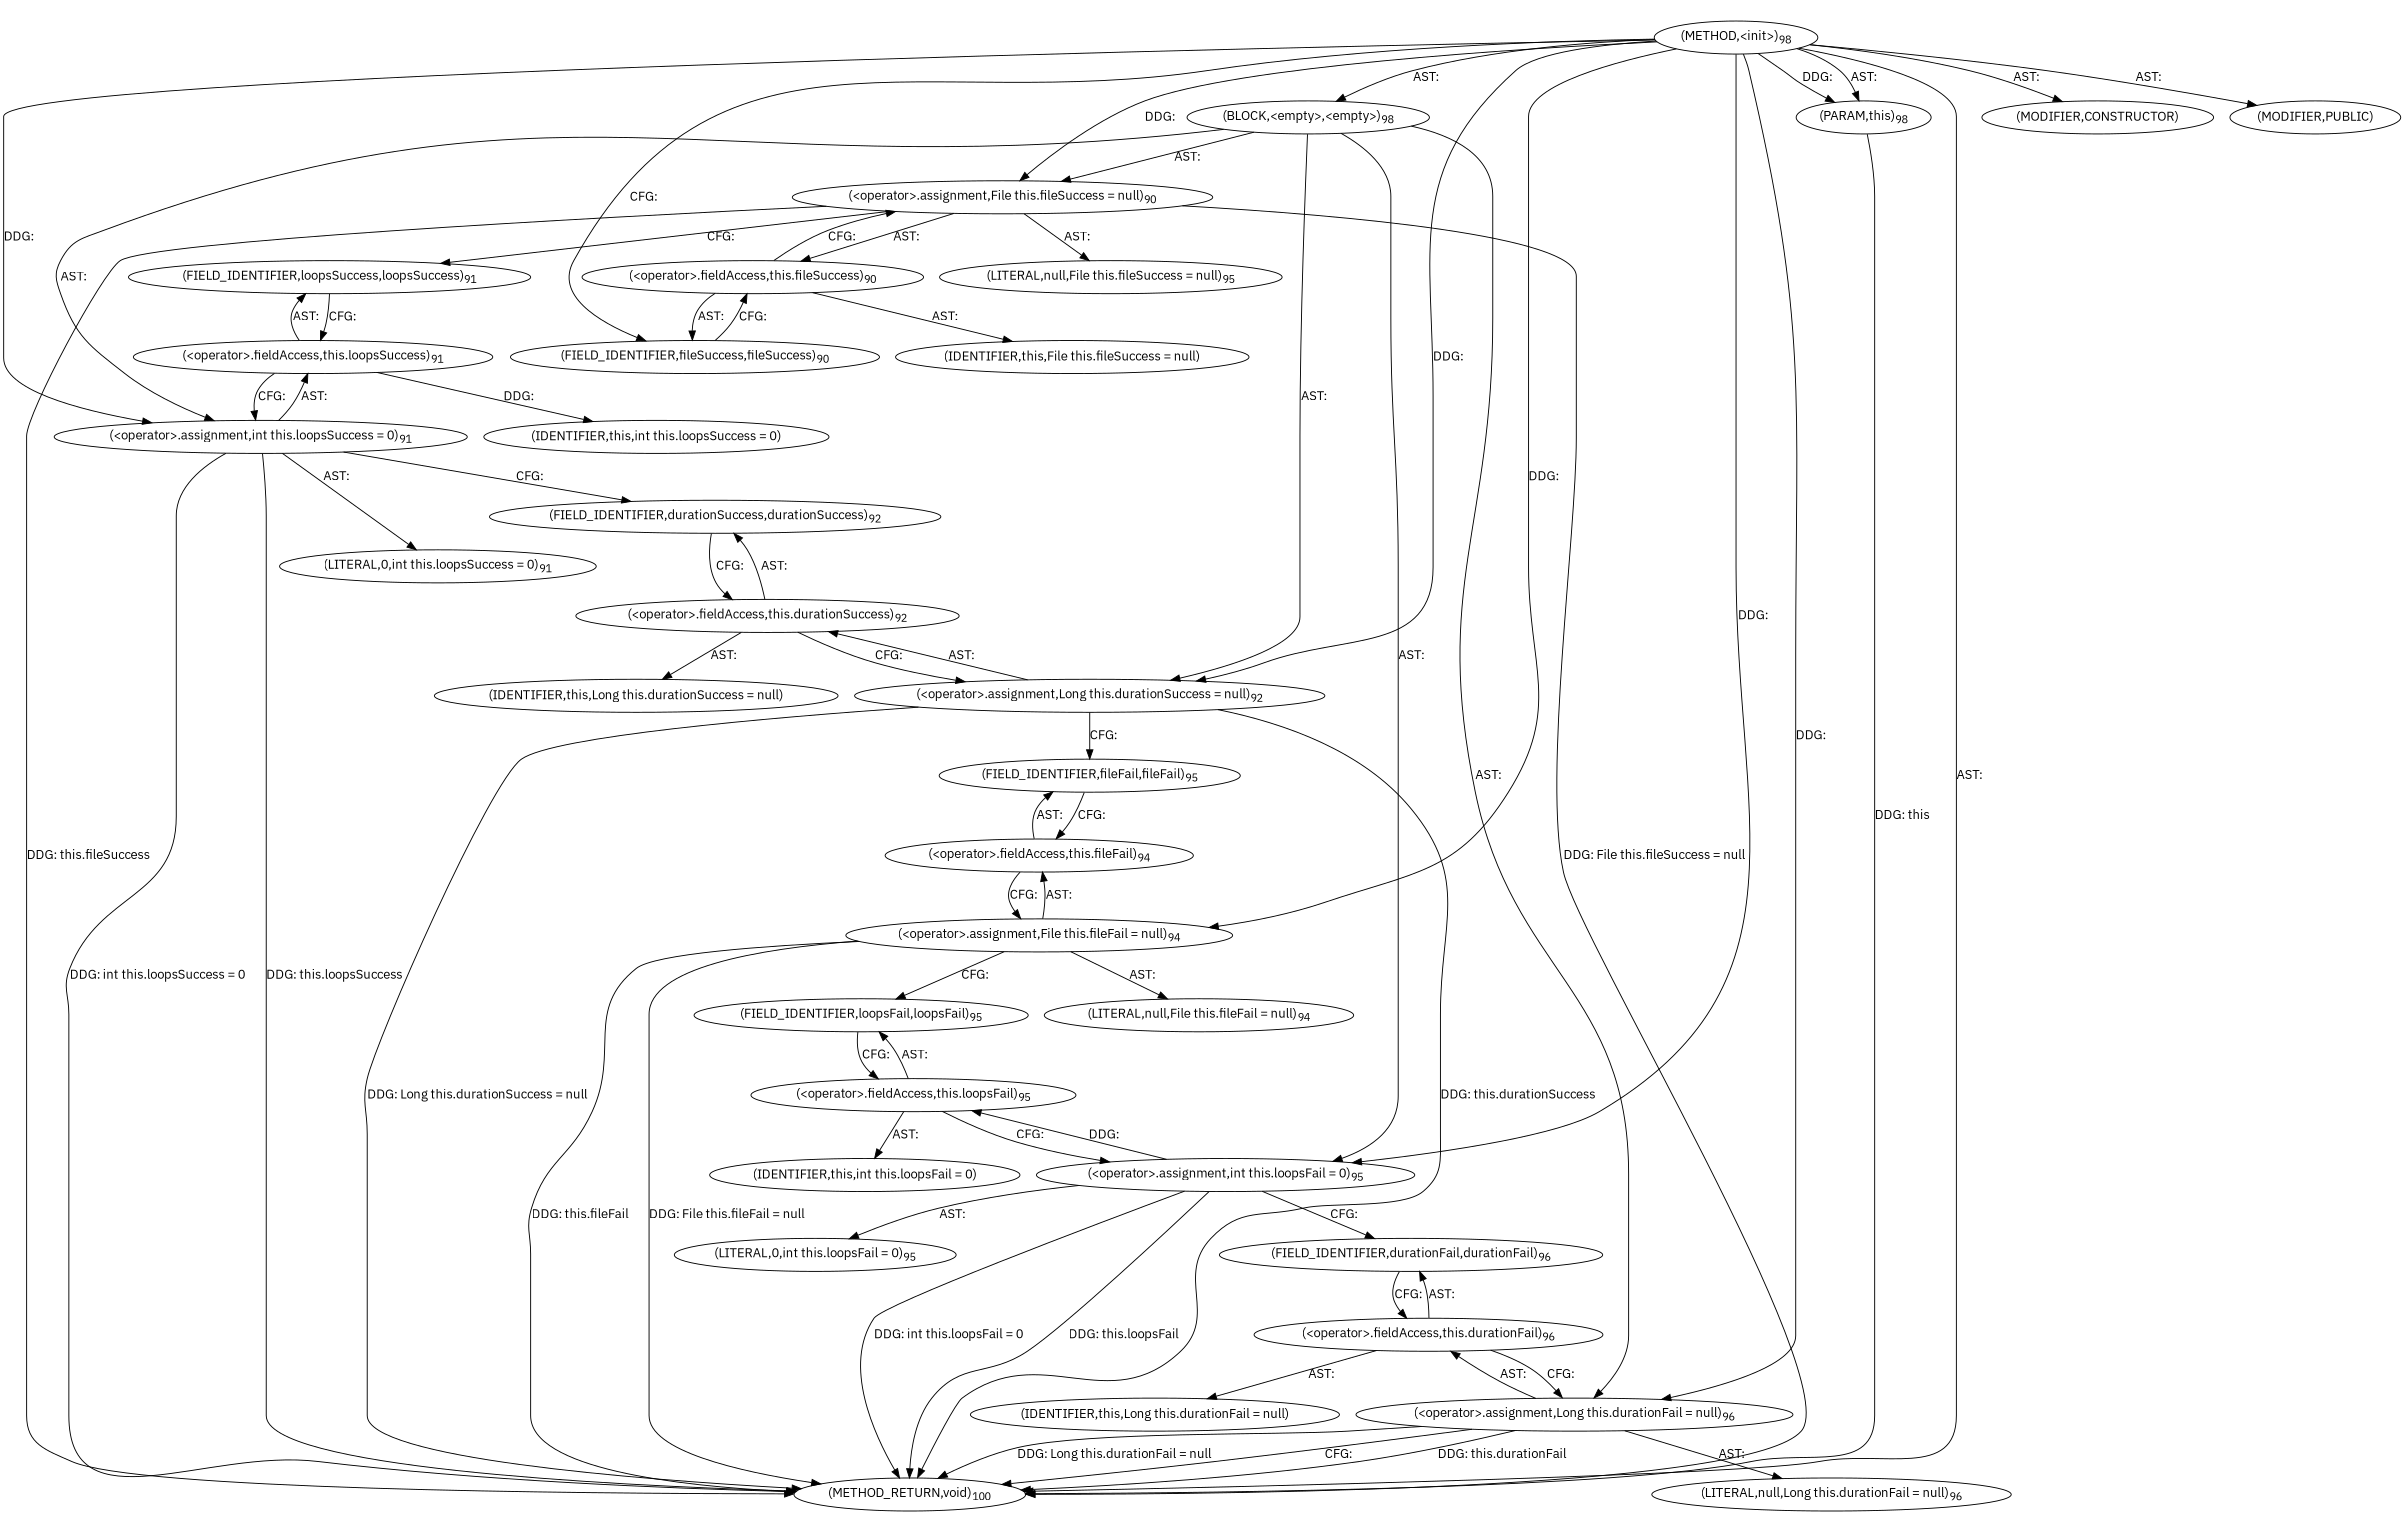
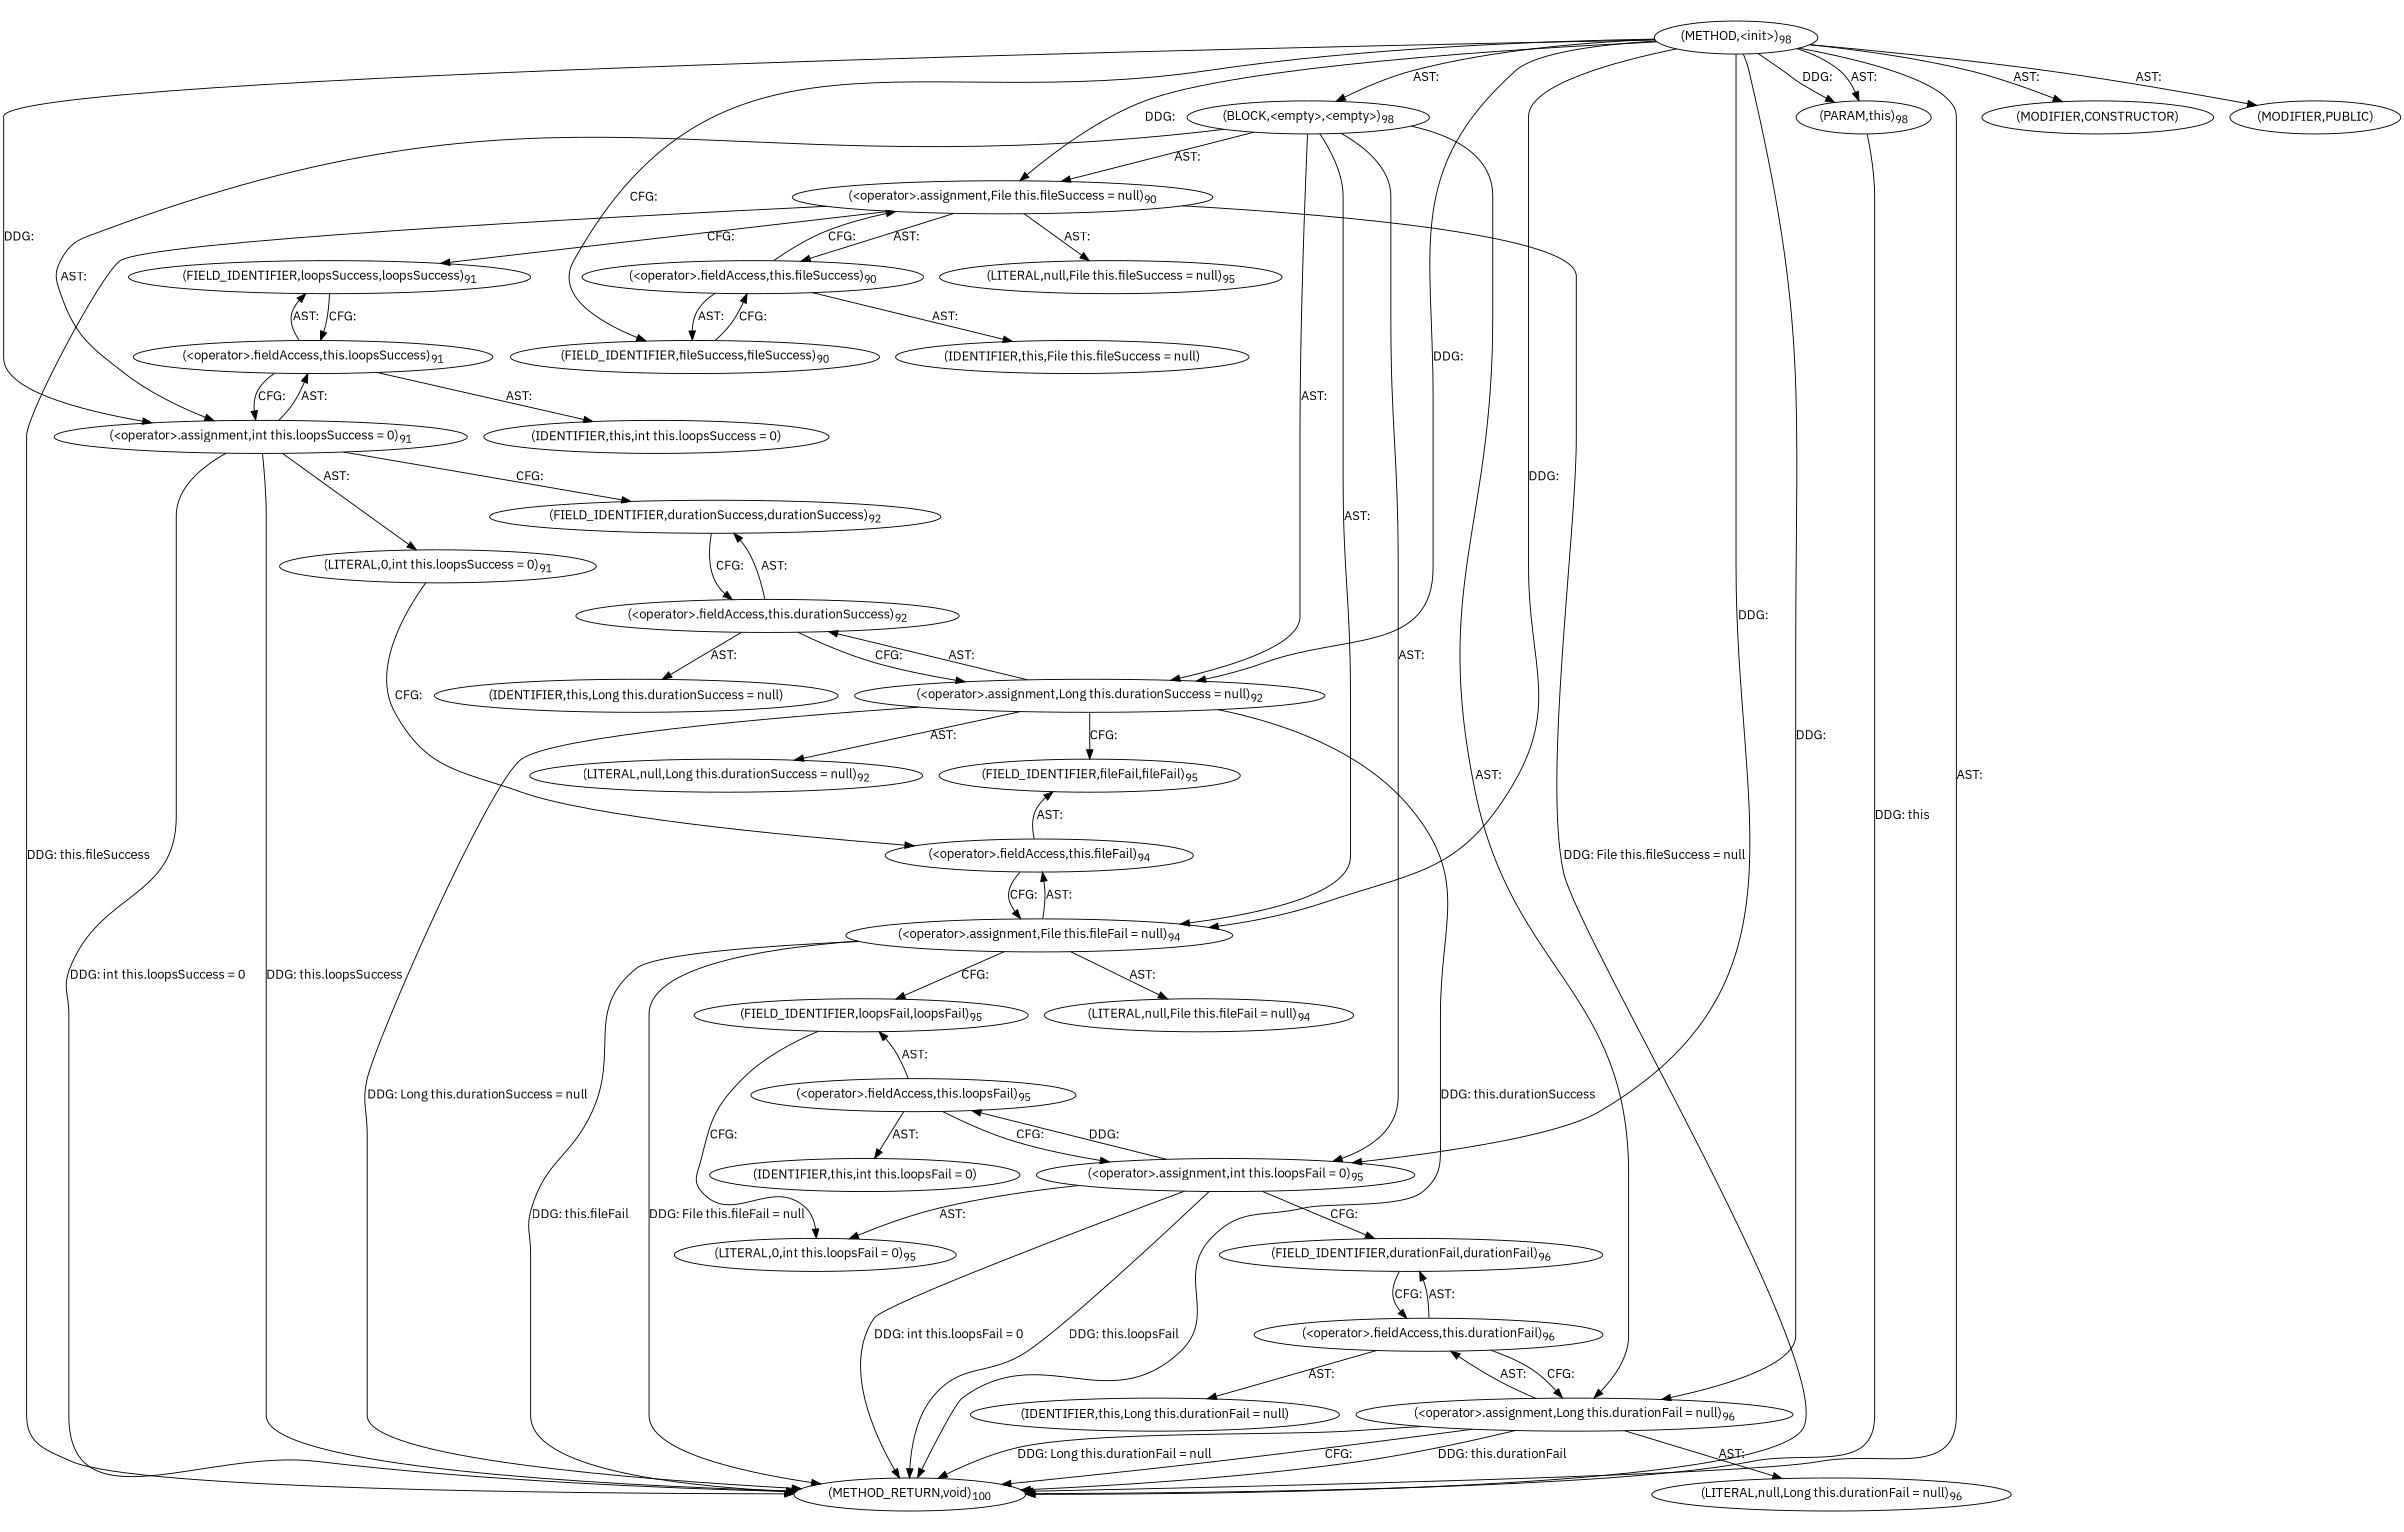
(521, 397) -> (521, 397)
none -> (1347, 584)
none -> (726, 776)
(1075, 813) -> (566, 804)
(859, 1054) -> (703, 1153)
